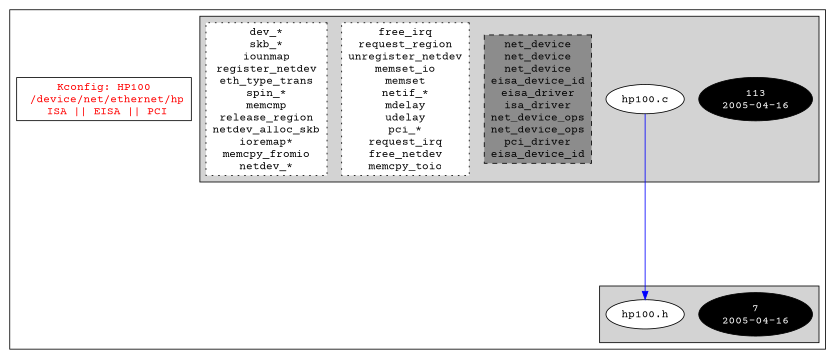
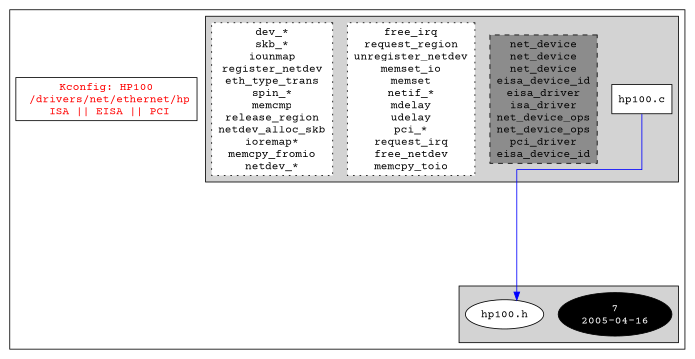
(104, 99) -> (106, 99)
(645, 99) -> (642, 99)
(756, 99) -> none
